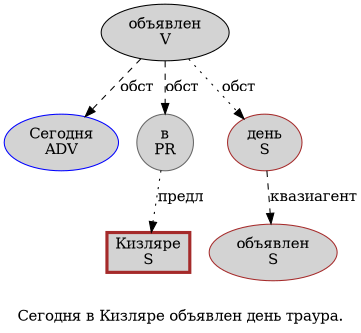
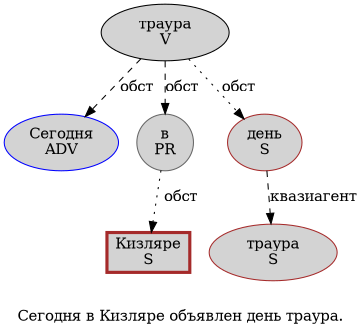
(165, 33) -> (165, 33)
(181, 197) -> (181, 197)
(273, 252) -> (273, 252)
